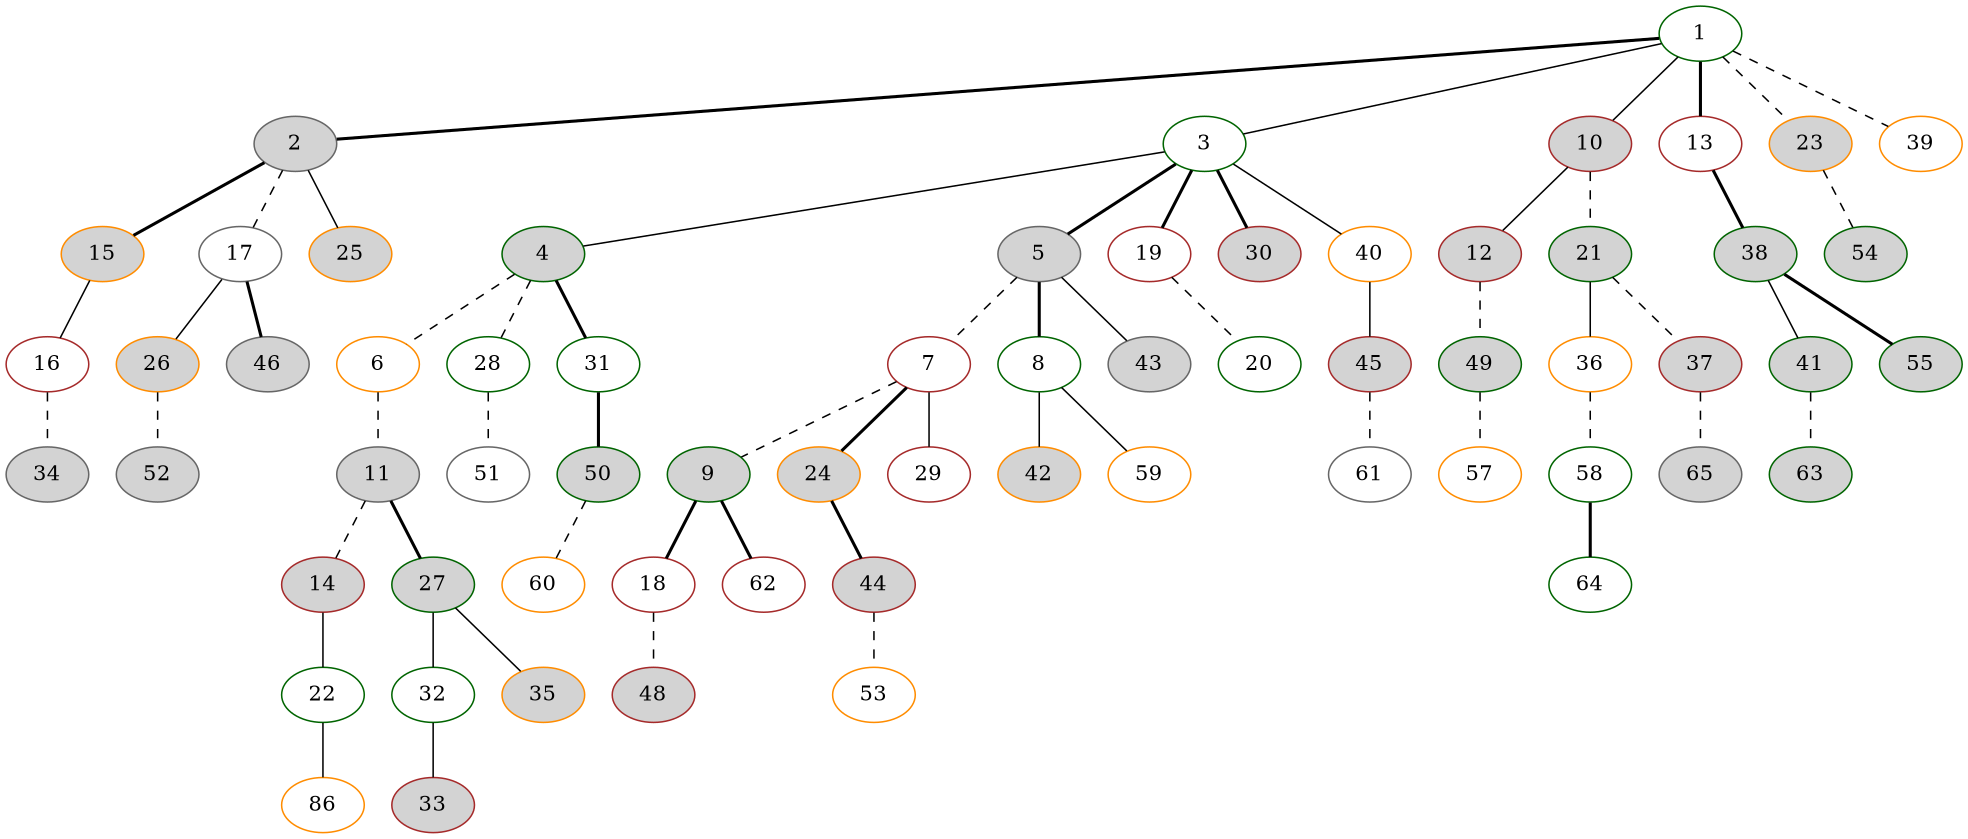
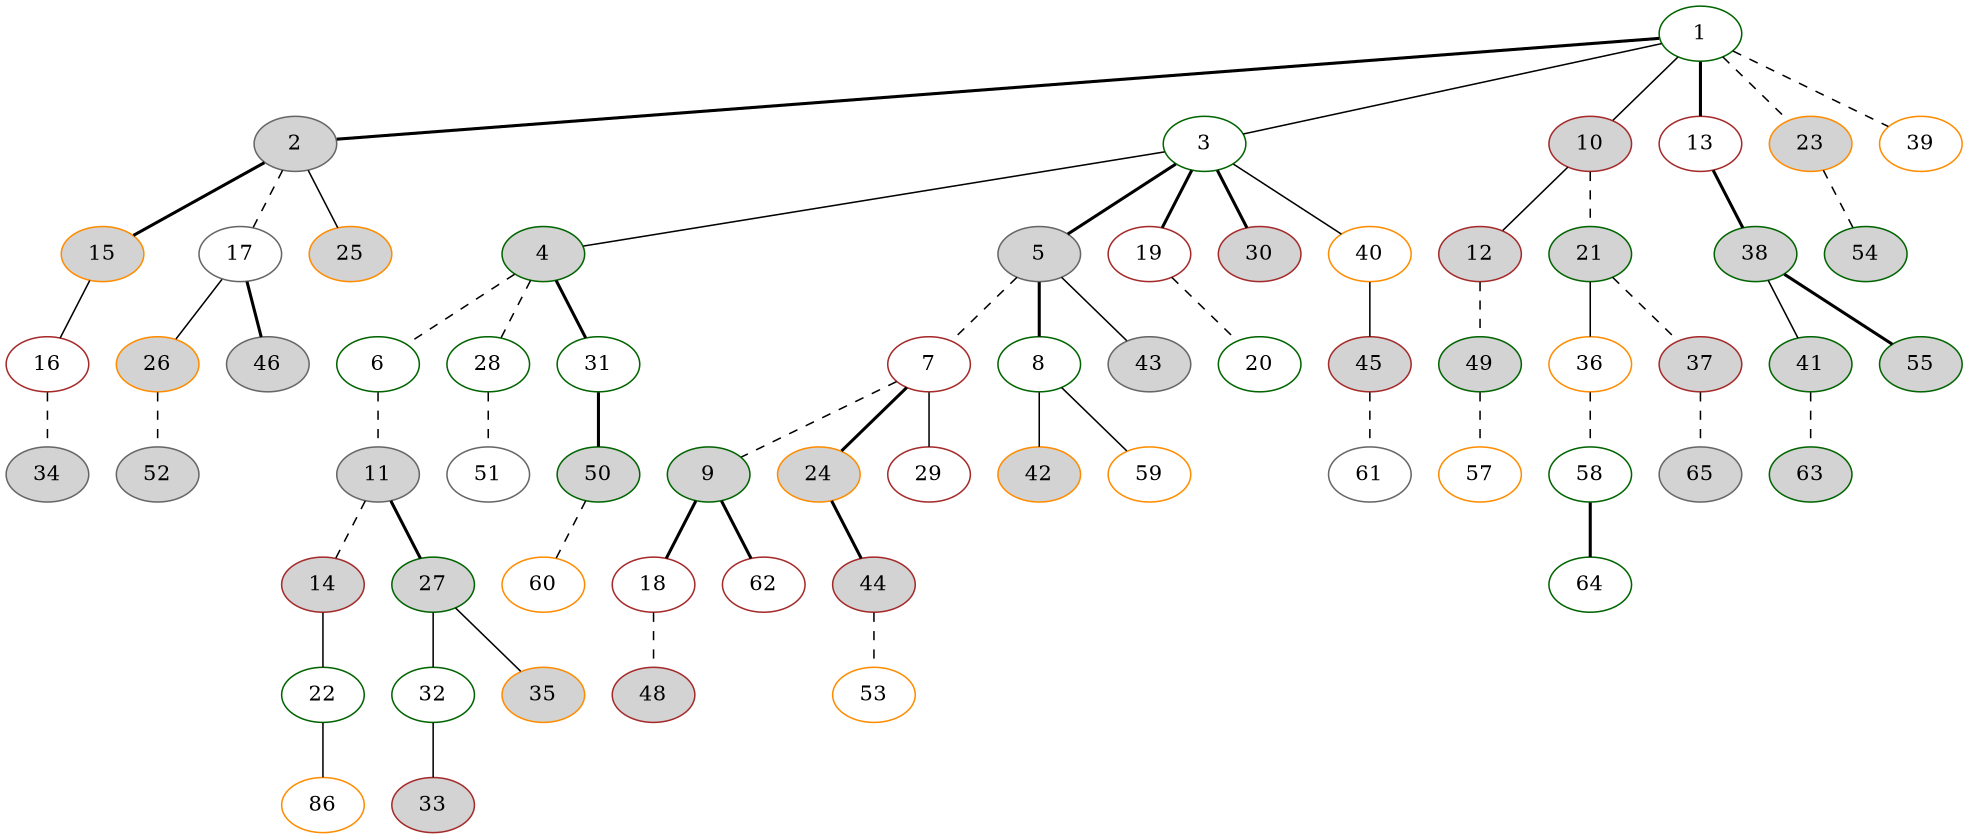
(378, 364) -> (378, 364)
